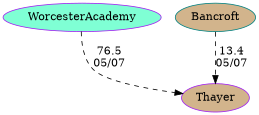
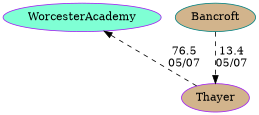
(113, 80) -> (154, 61)
